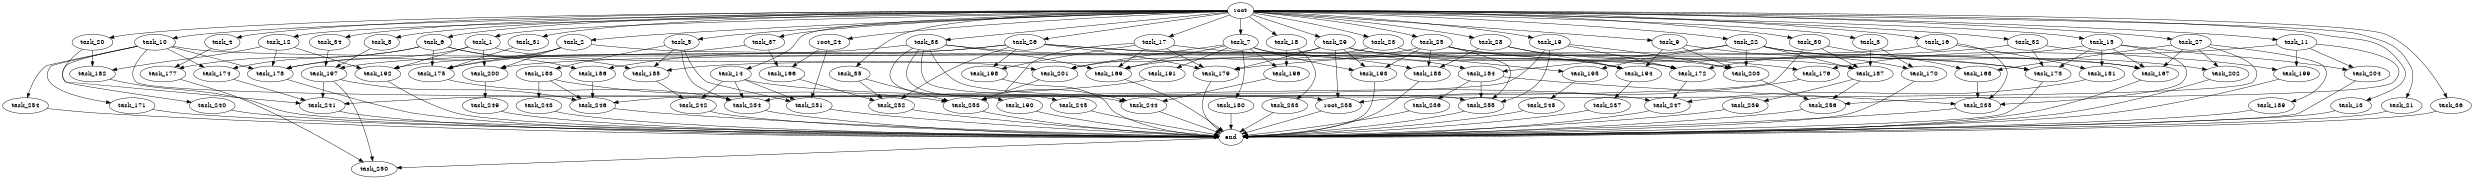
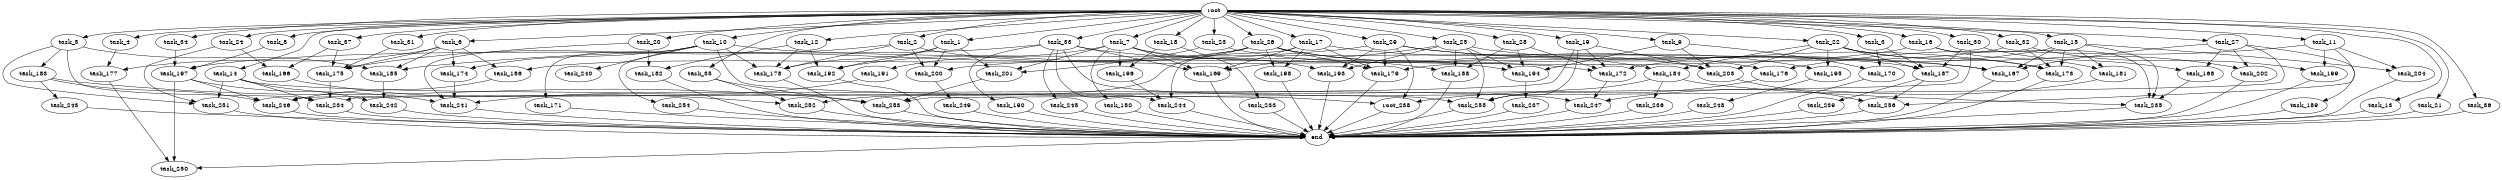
(829, 42) -> (231, 42)
(722, 132) -> none
